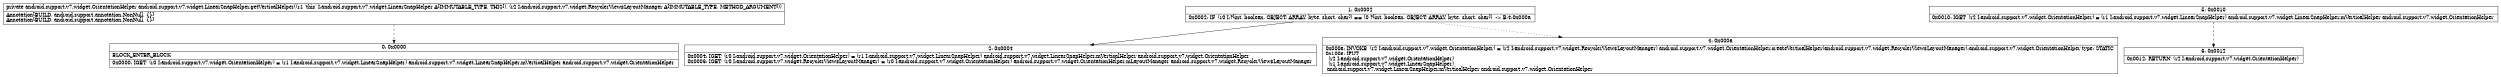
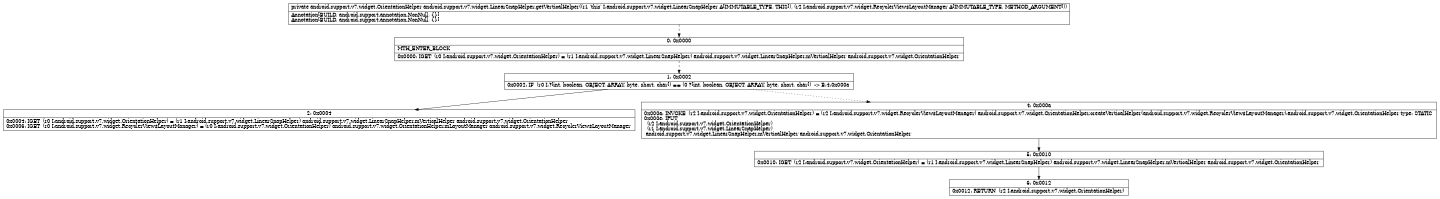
(2214, 33) -> (1039, 172)
(1344, 54) -> (662, 119)
(142, 55) -> (424, 49)
none -> (679, 66)
none -> (1039, 143)
